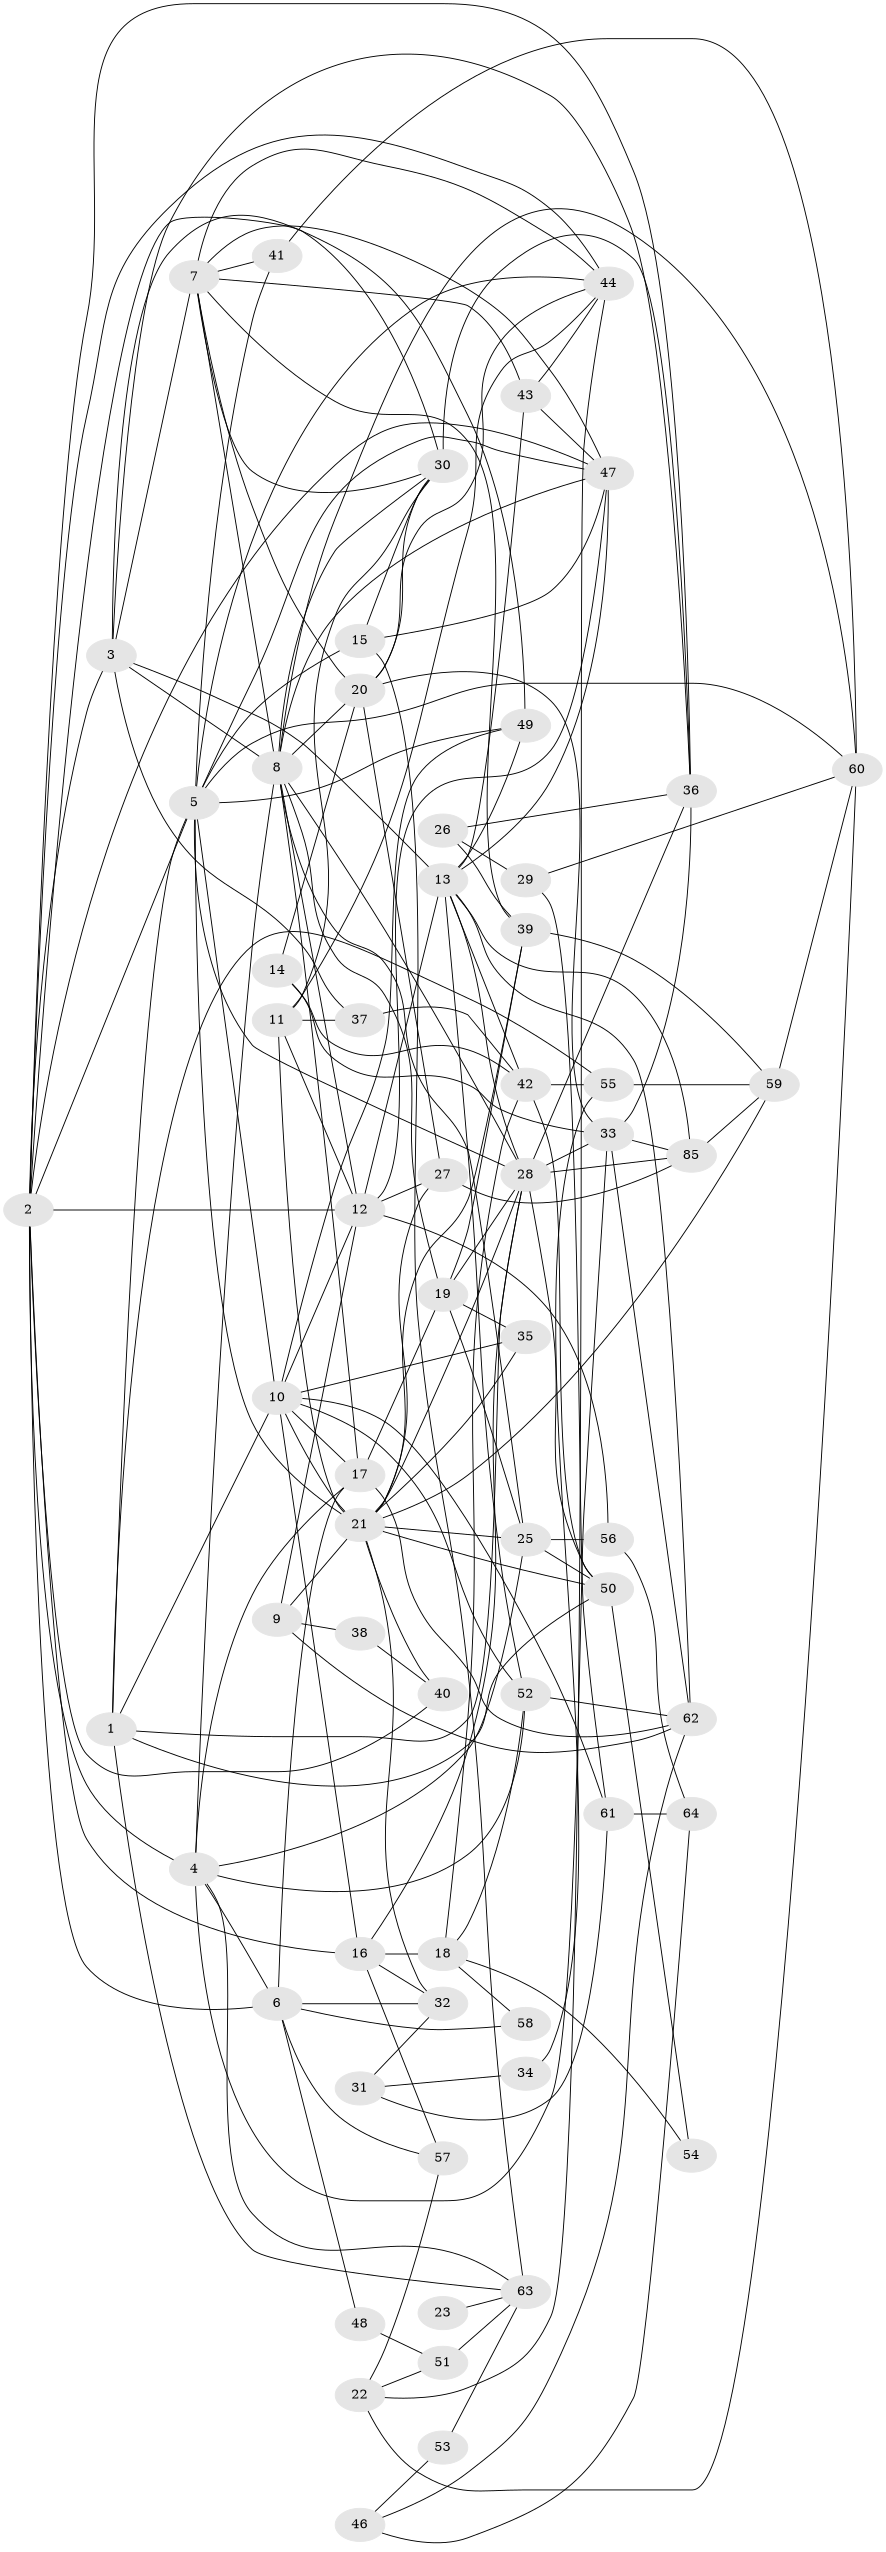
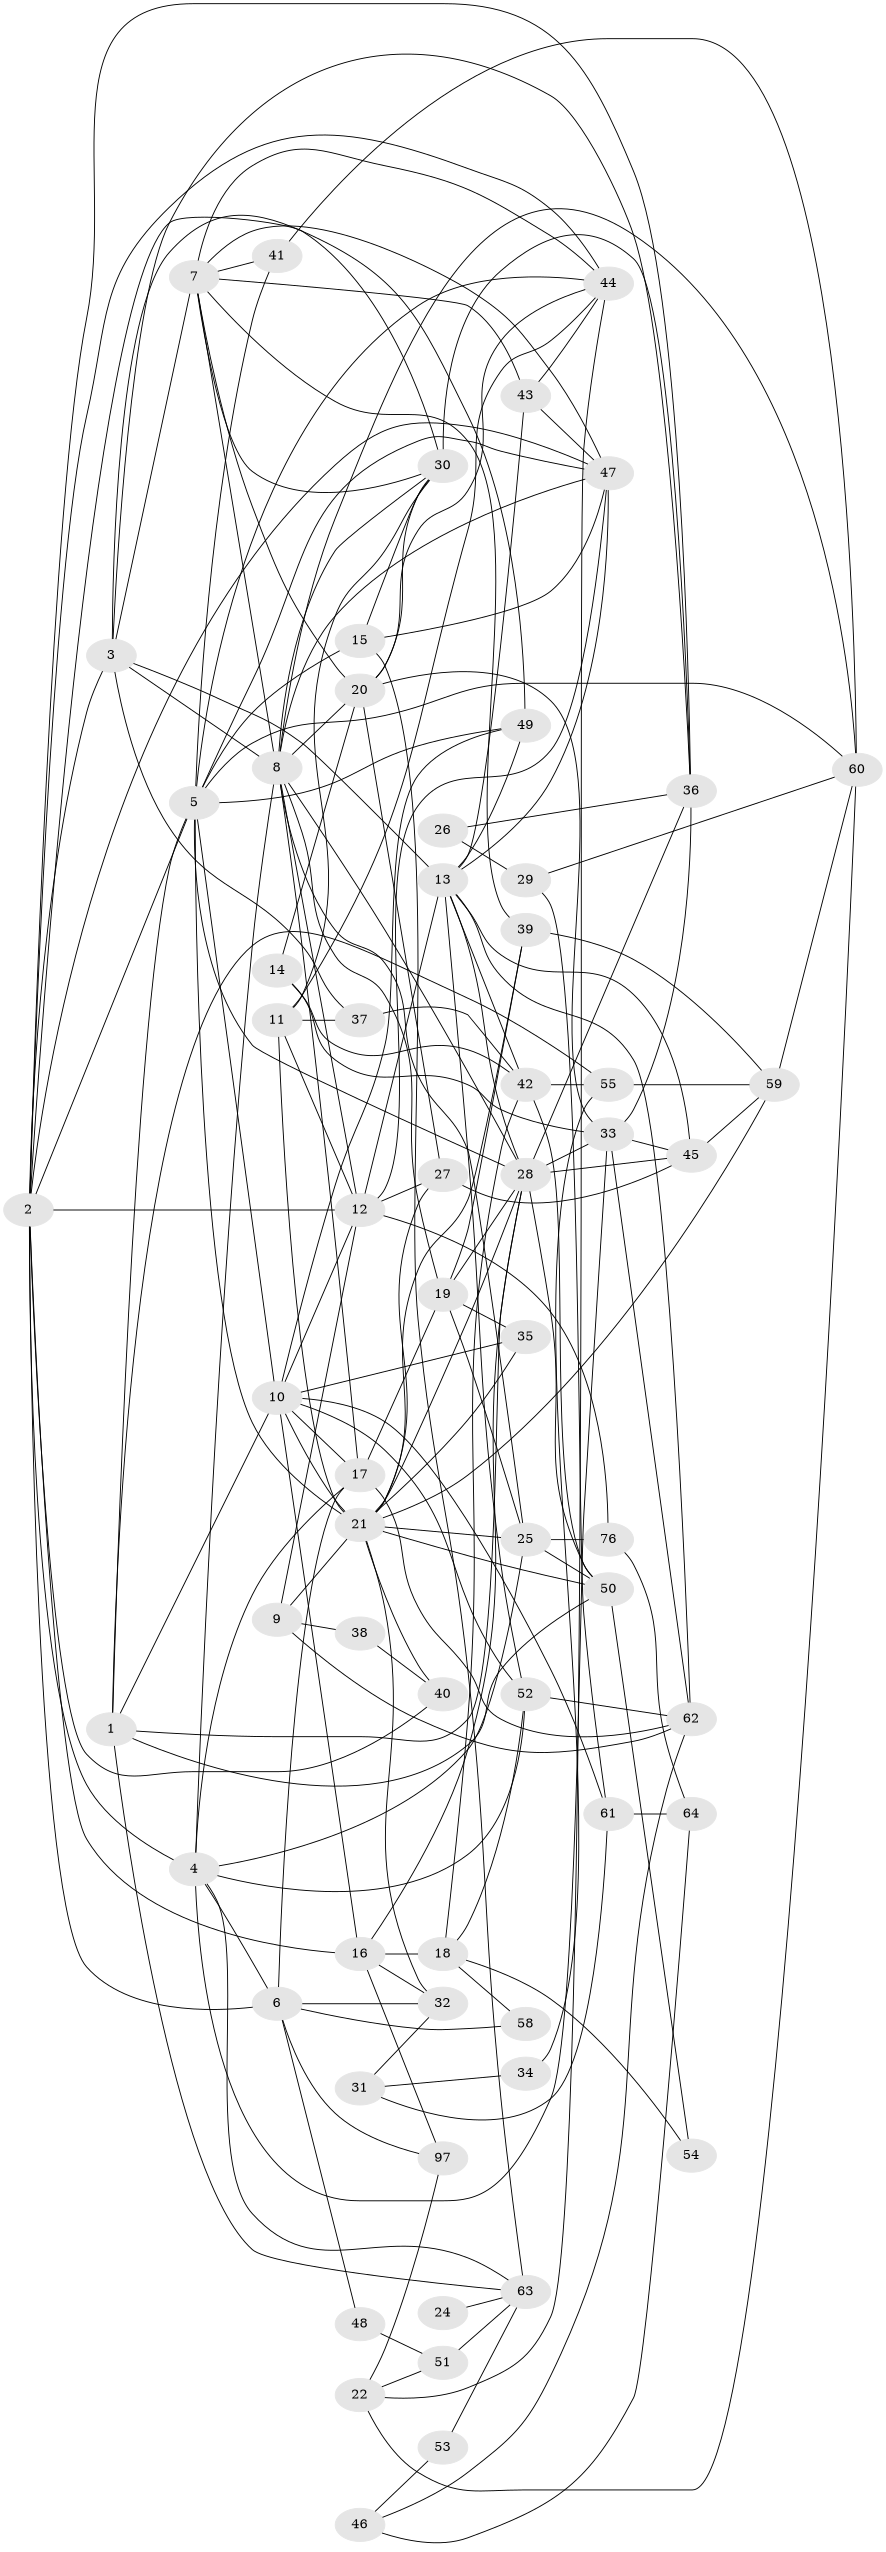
(484, 880) -> none
(692, 1156) -> (692, 1156)
(609, 1540) -> (609, 1540)
(443, 2158) -> (443, 2158)
(443, 2313) -> (443, 2313)
